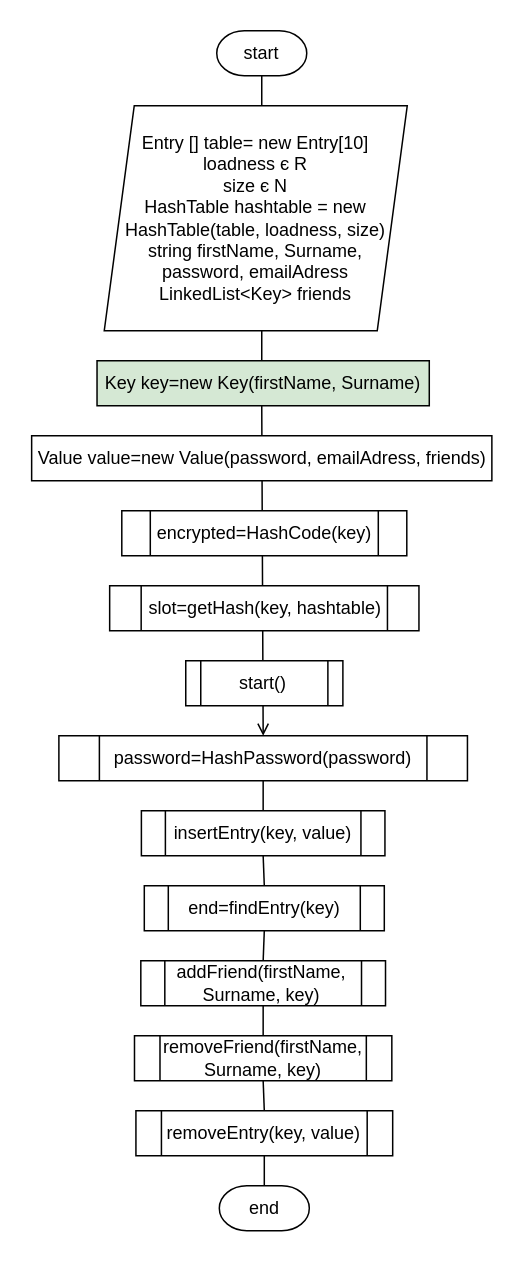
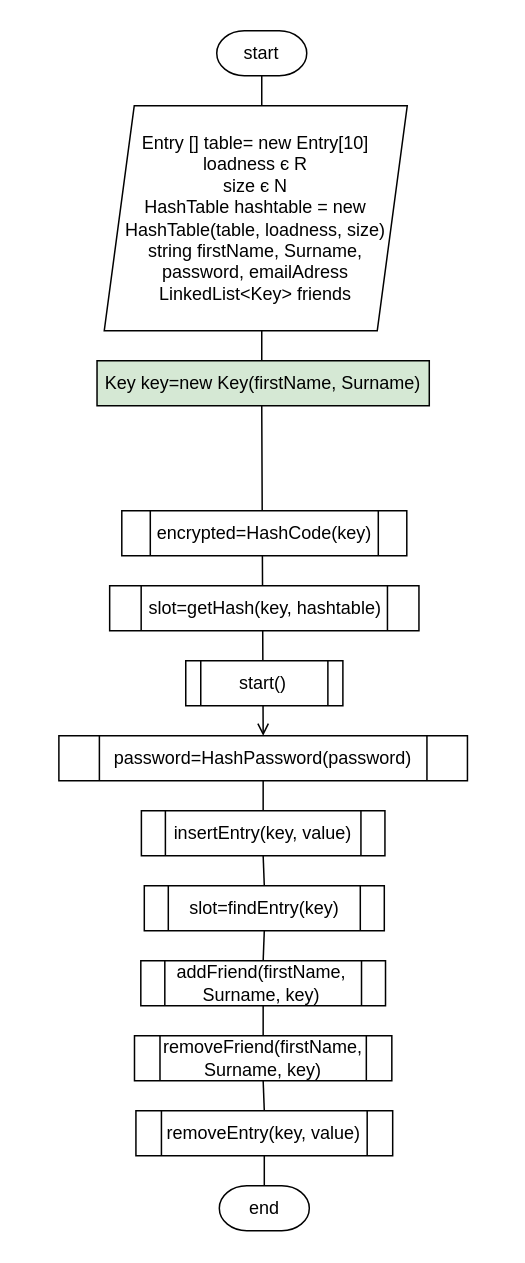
(262, 458) -> none
(265, 908) -> (265, 908)
